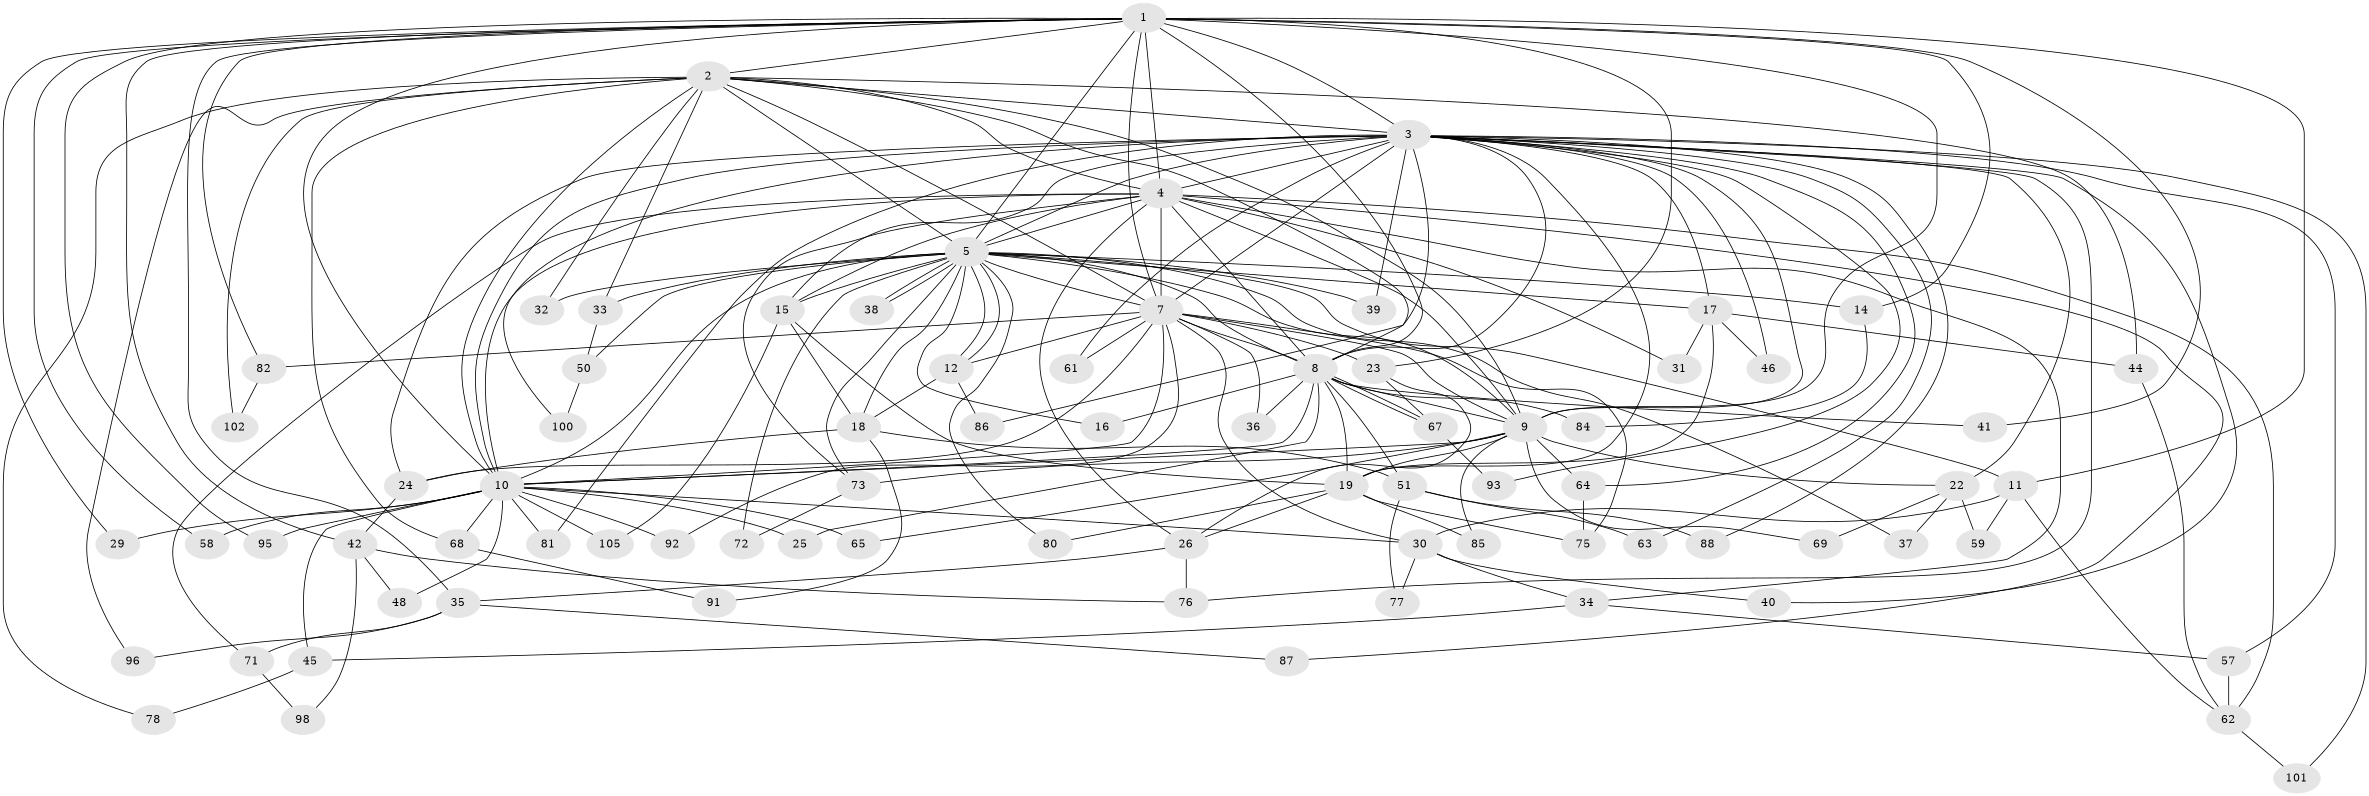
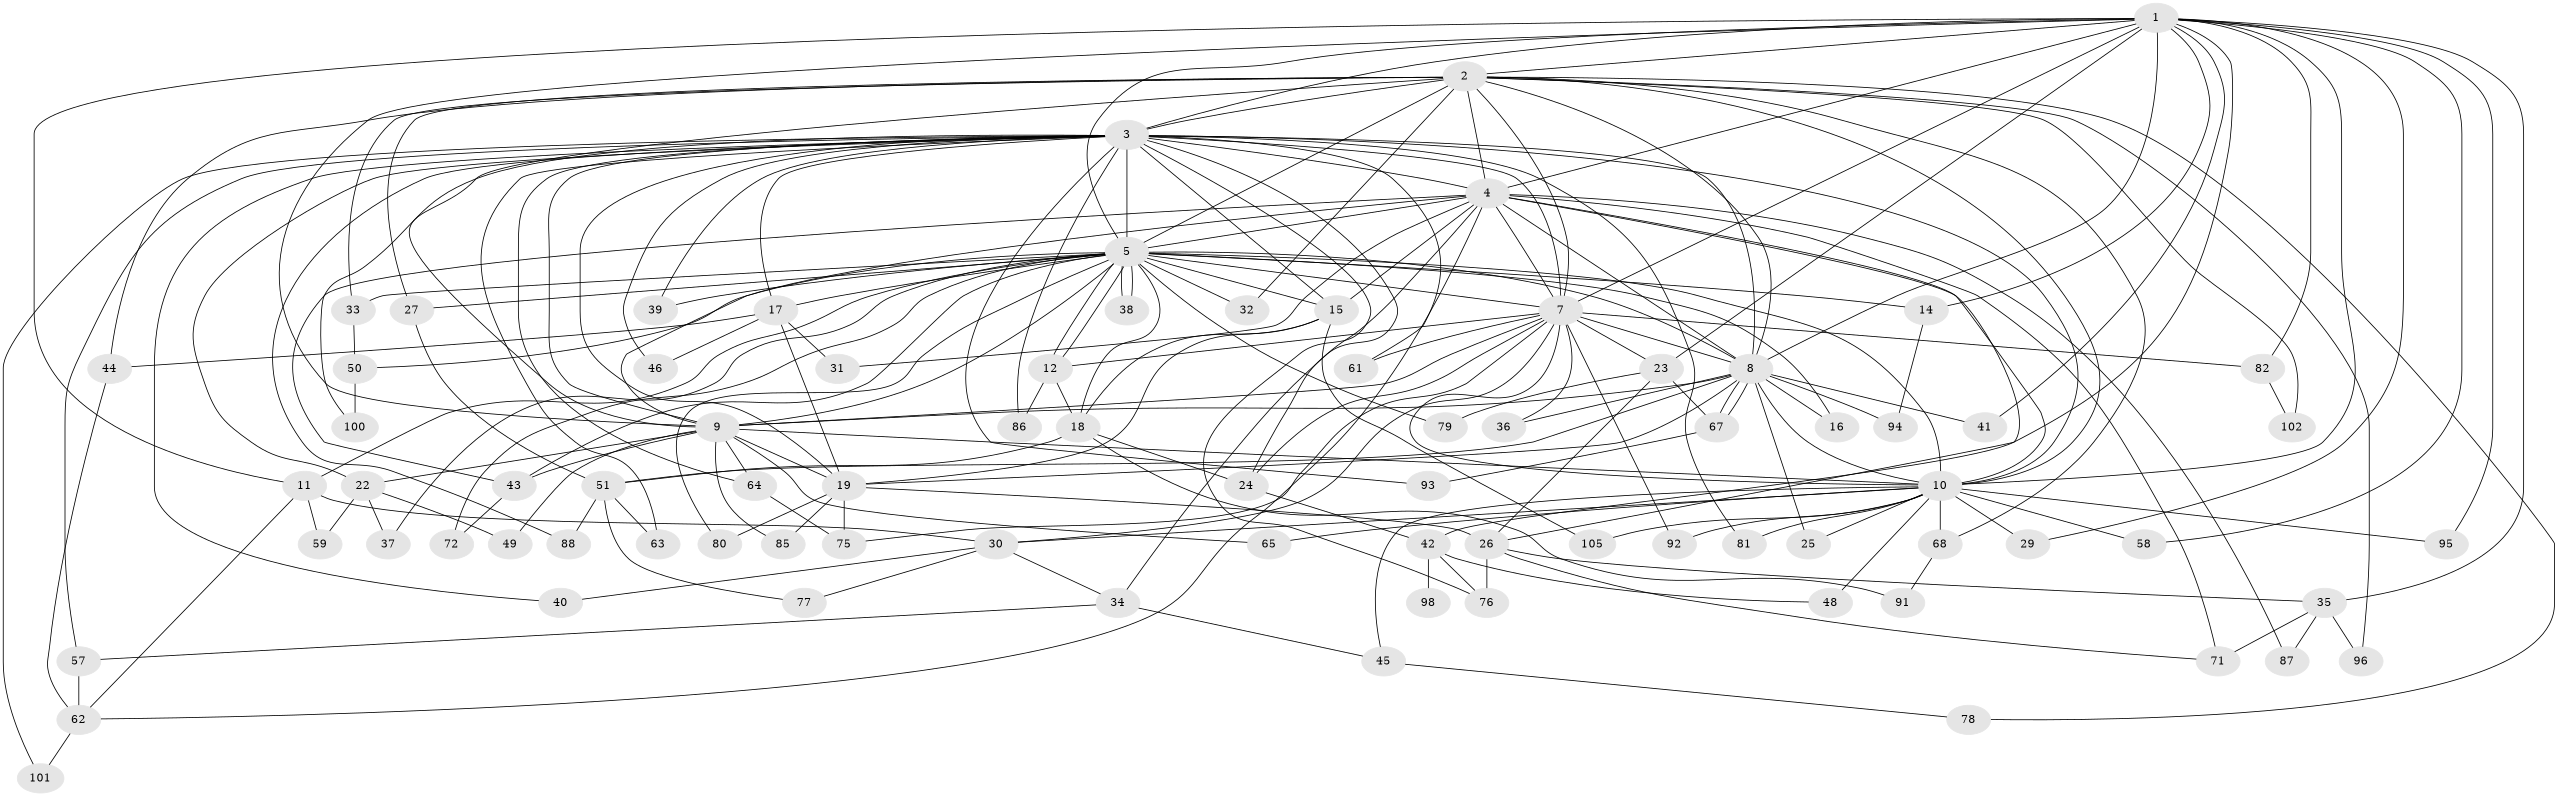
none -> (412, 310)
none -> (1445, 427)
(1584, 427) -> (1896, 427)
(859, 486) -> (514, 486)
(1821, 544) -> (510, 544)
(277, 691) -> (1847, 624)
